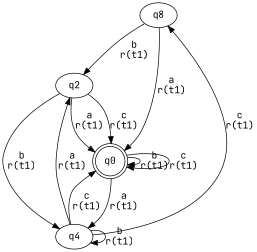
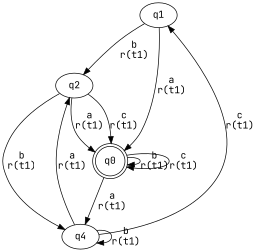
(159, 15) -> (159, 15)
(70, 196) -> none
